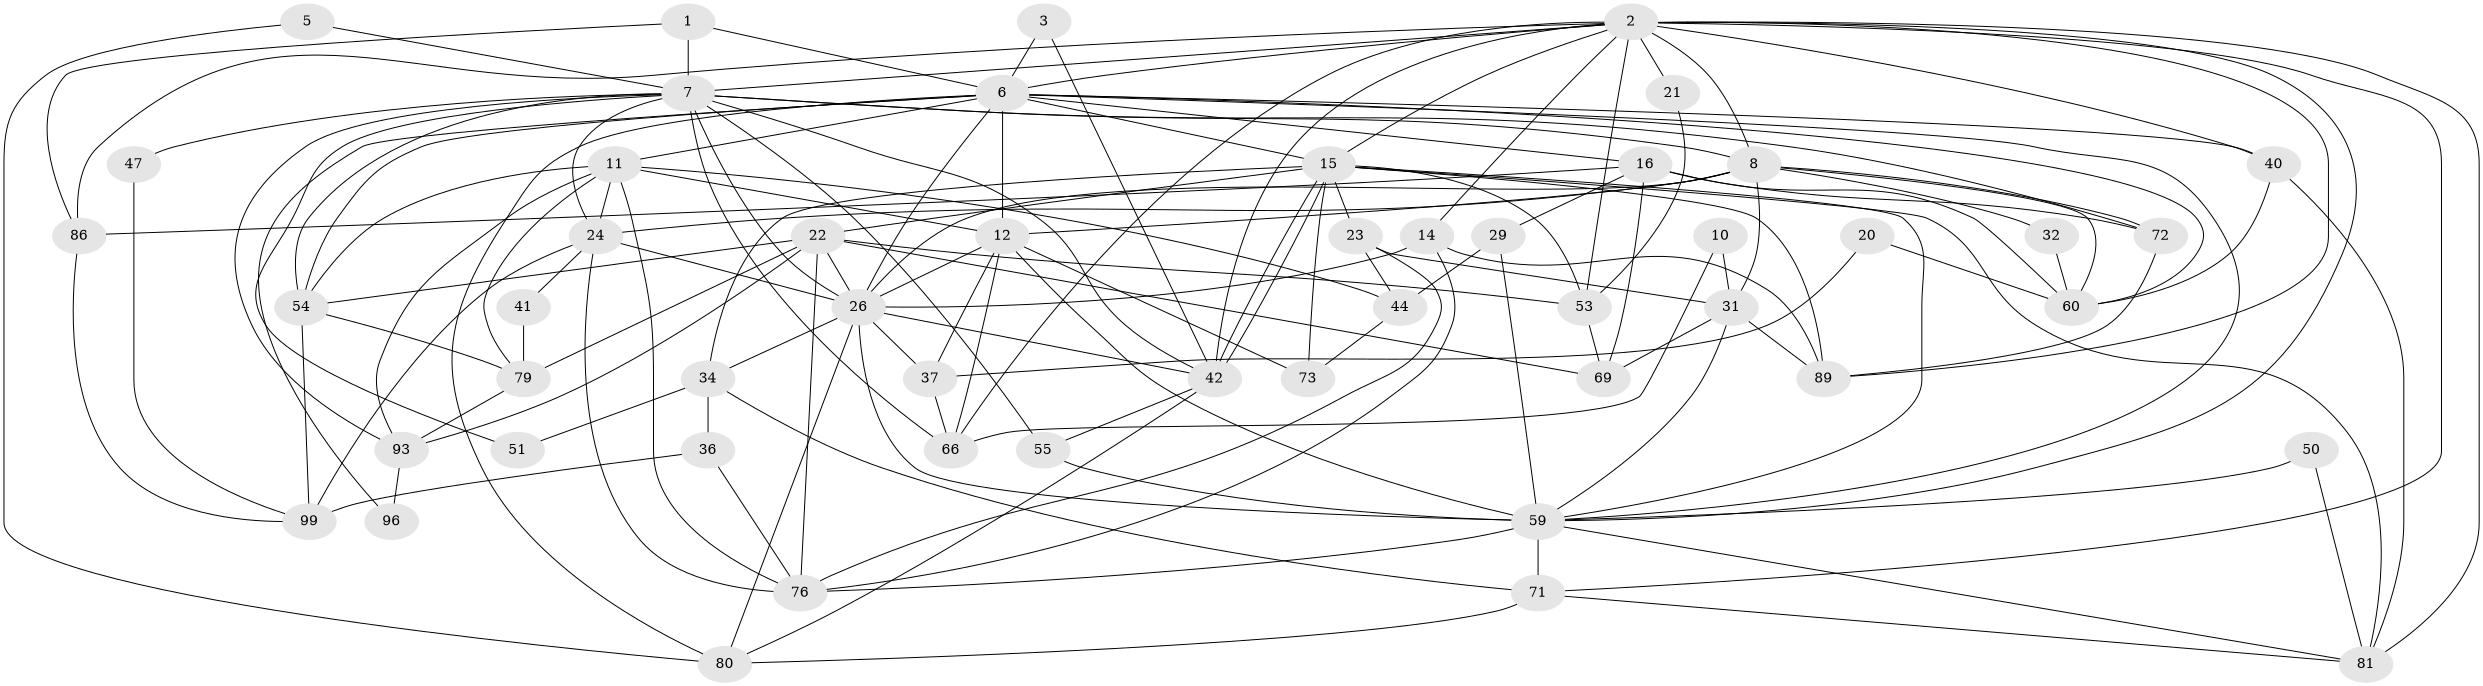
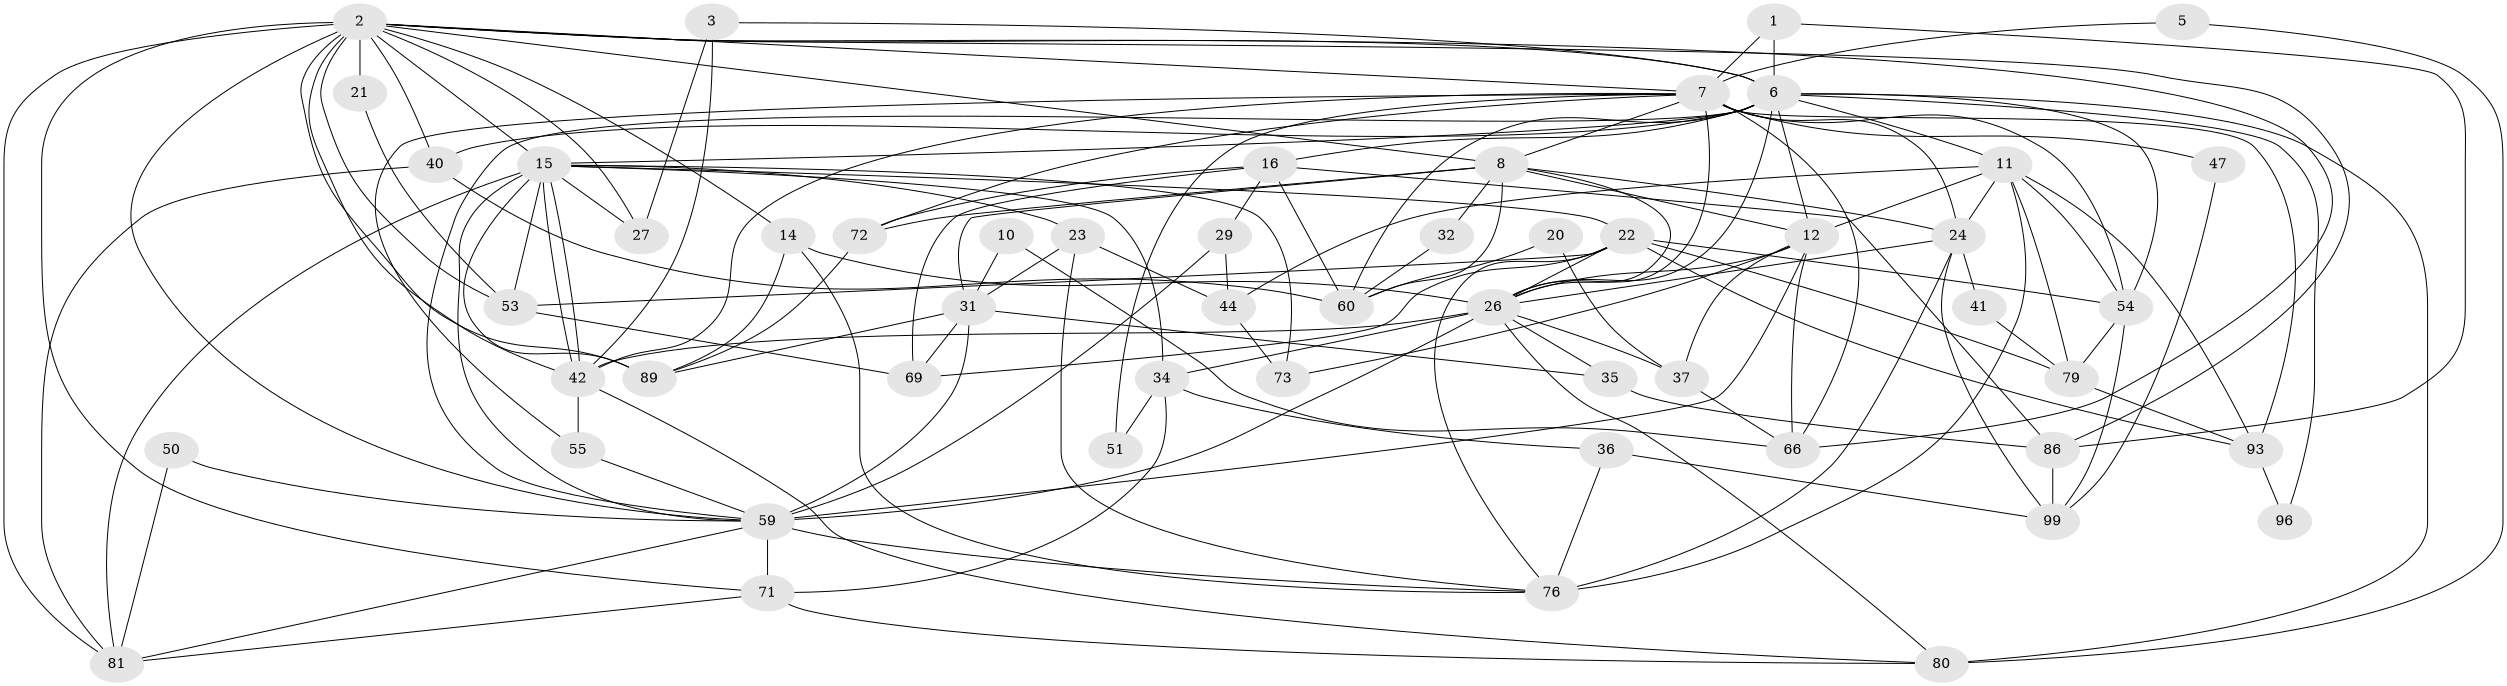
none -> (642, 236)
none -> (1610, 379)
